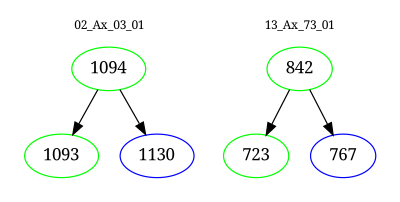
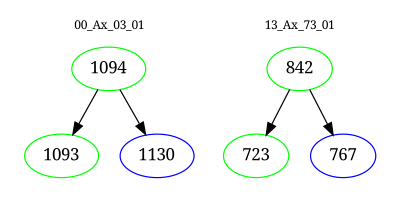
(109, 26) -> (109, 26)
